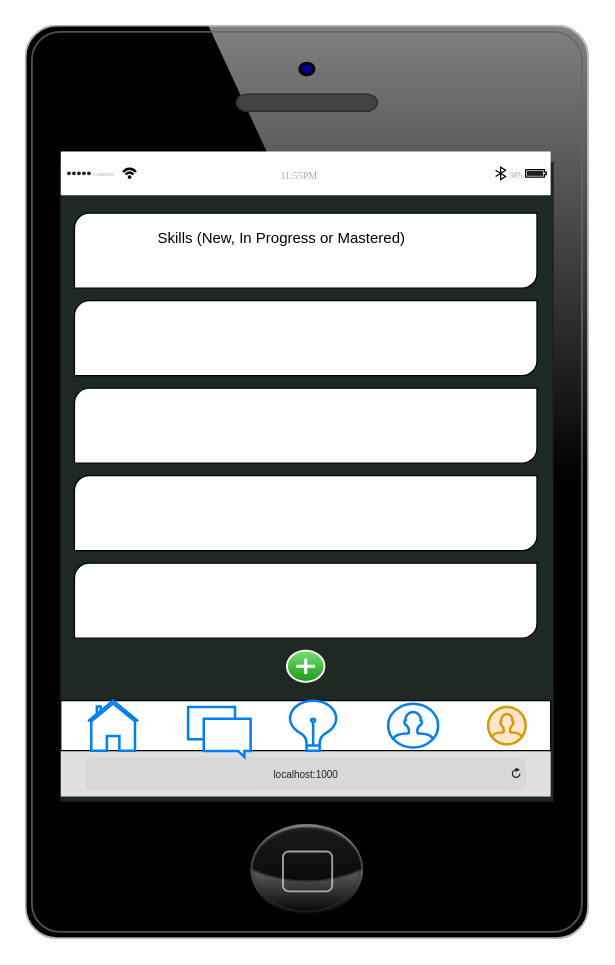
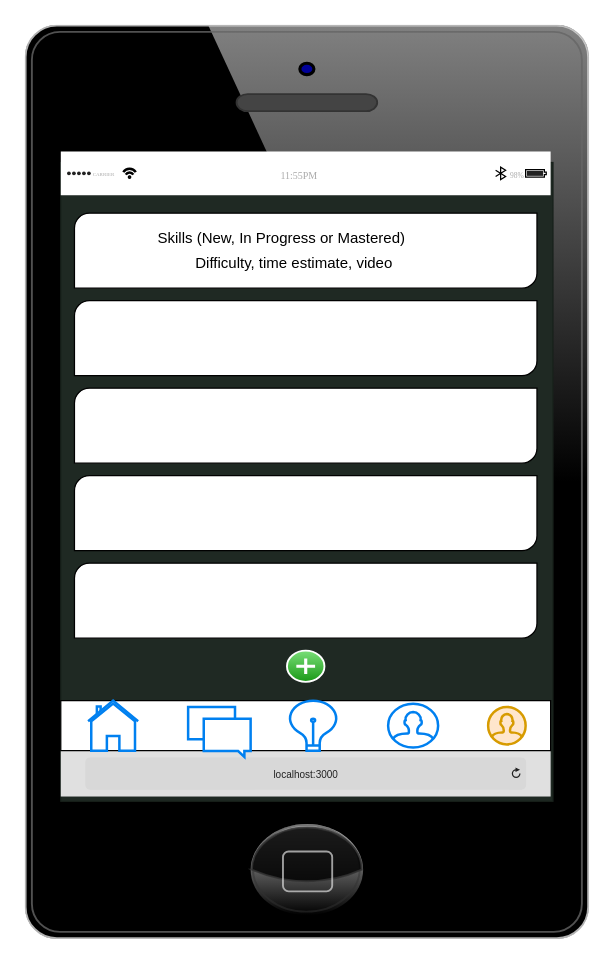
none -> (294, 263)
(306, 774) -> (306, 774)
